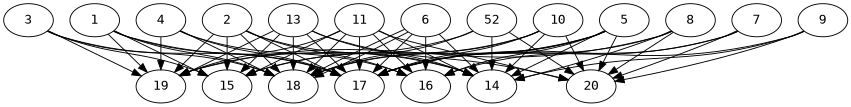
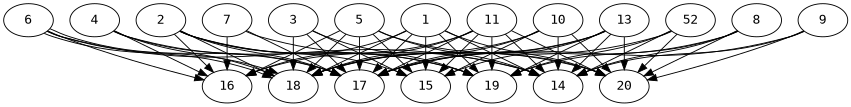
none -> (331, 53)
none -> (520, 53)
